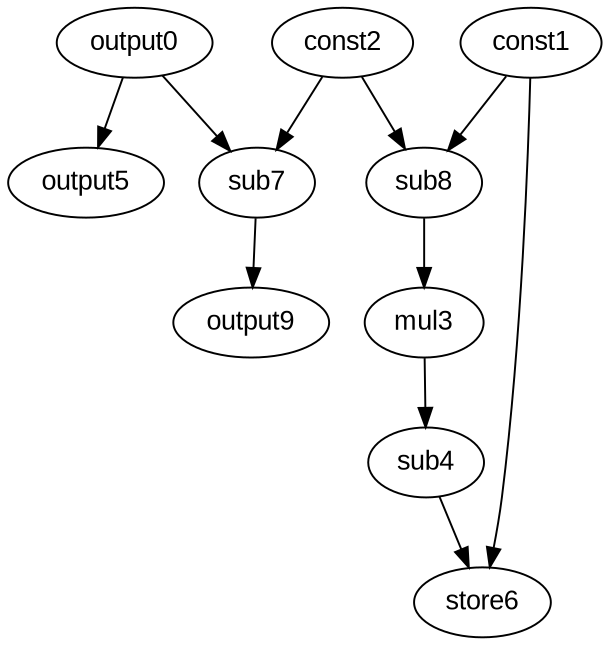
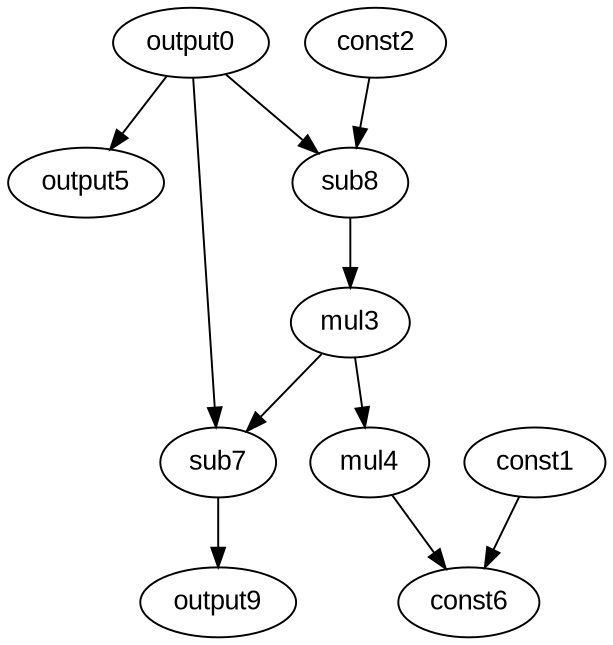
(305, 105) -> (291, 385)
(483, 106) -> (264, 107)
(426, 462) -> (370, 462)
(482, 602) -> (469, 602)
